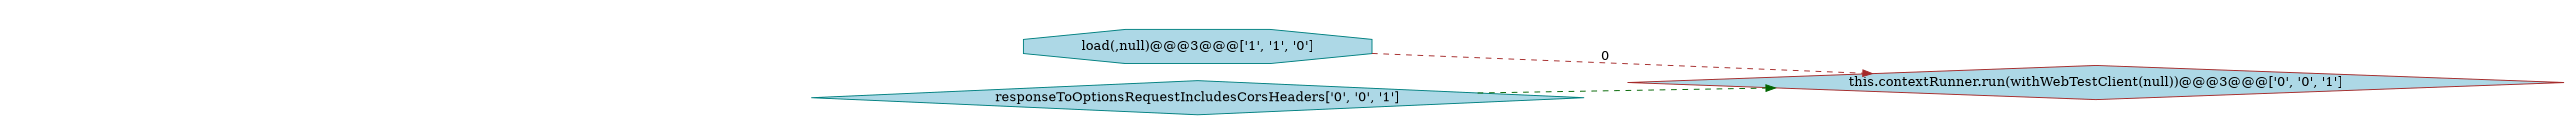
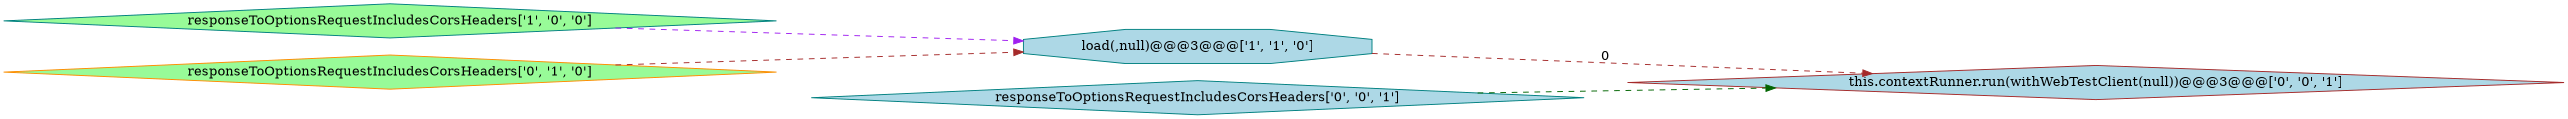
none -> (390, 21)
none -> (390, 72)
